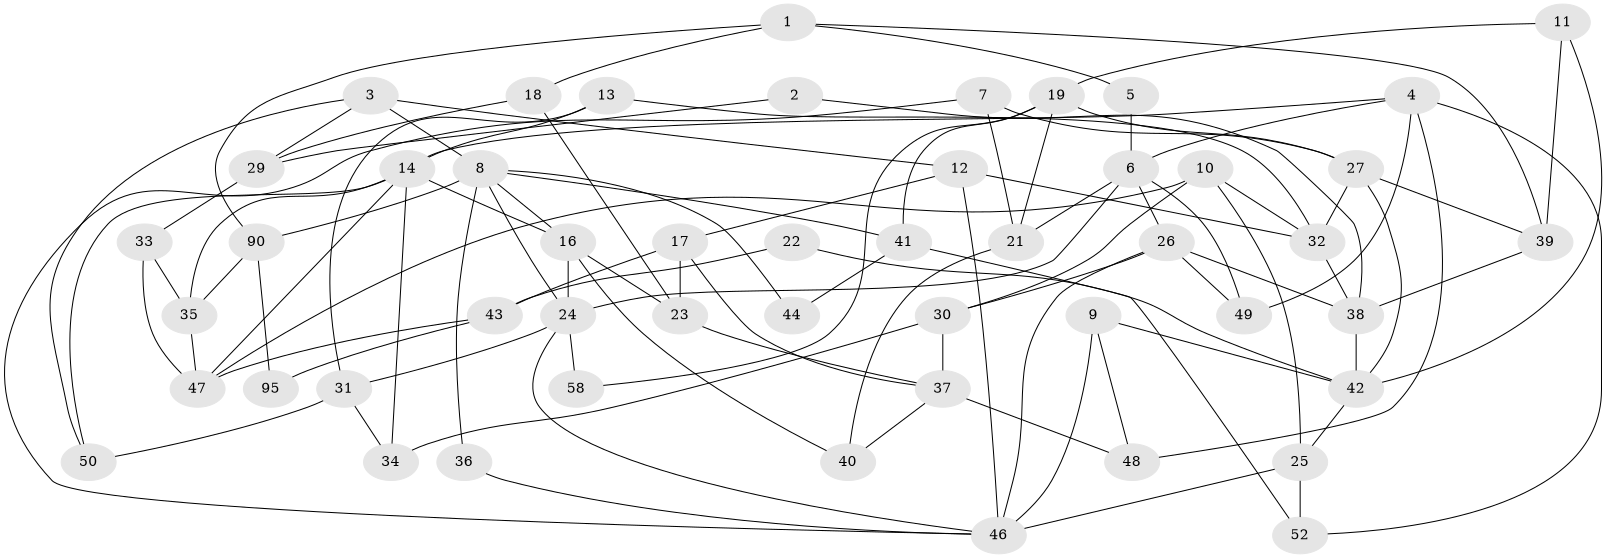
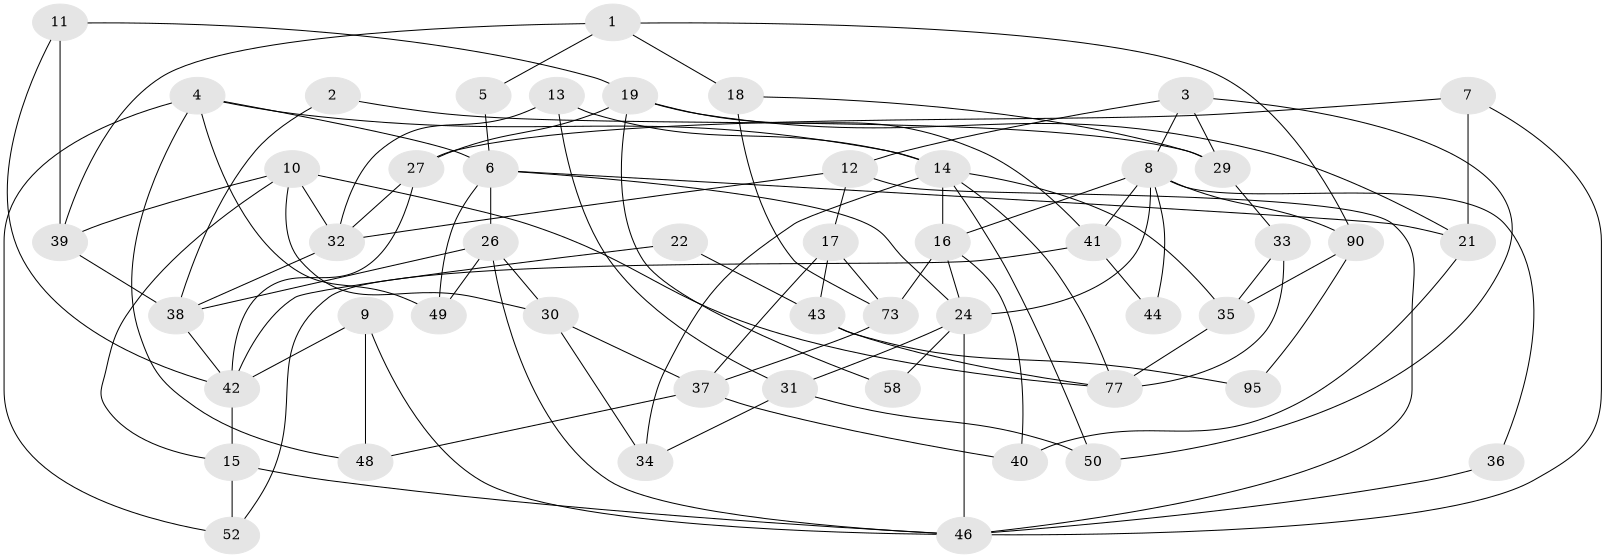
(1451, 206) -> (174, 201)
(680, 316) -> (891, 316)
(198, 389) -> (1115, 389)
(1300, 462) -> (232, 462)
